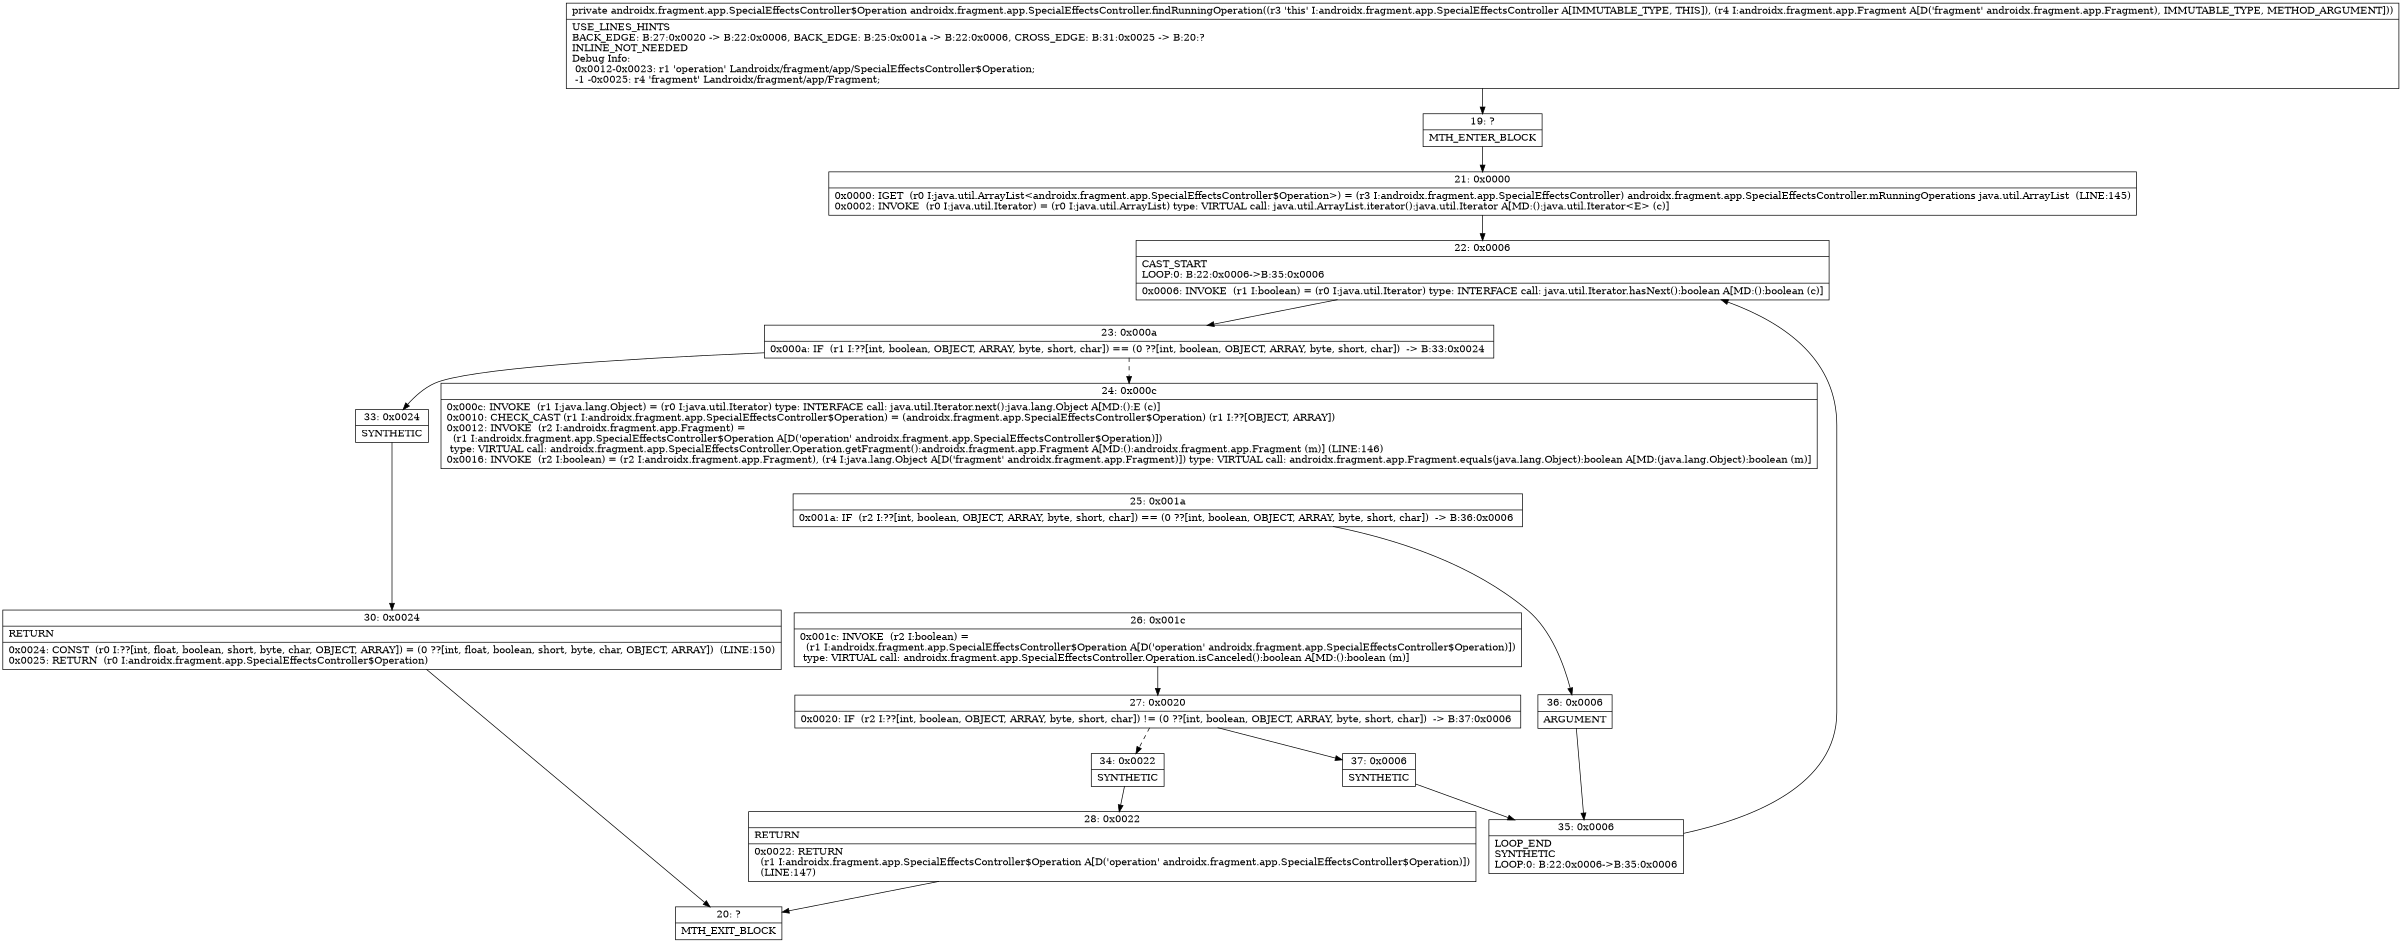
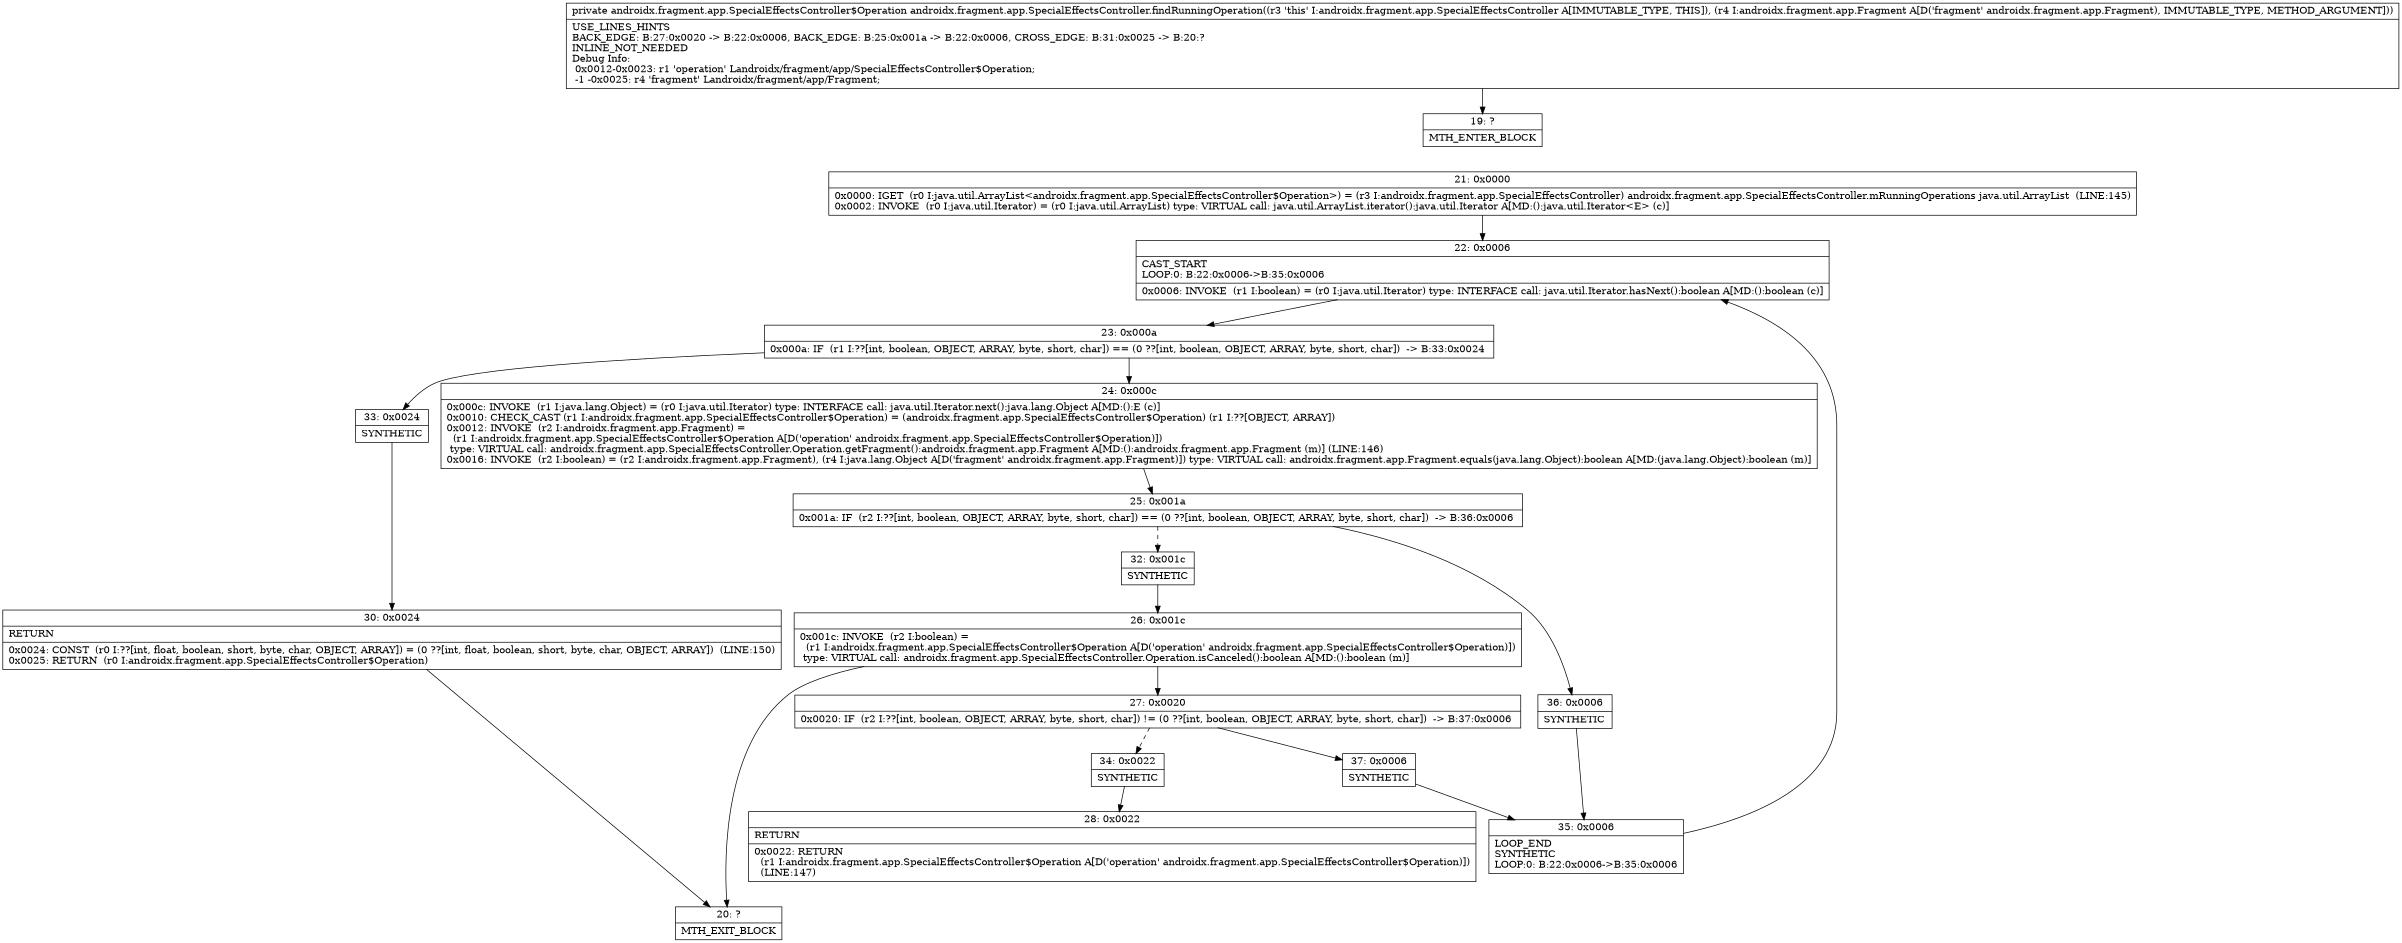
(1483, 156) -> none
(1129, 367) -> (1129, 367)
none -> (1147, 478)
none -> (1158, 568)
(1575, 720) -> (1574, 720)
(864, 896) -> (748, 751)
